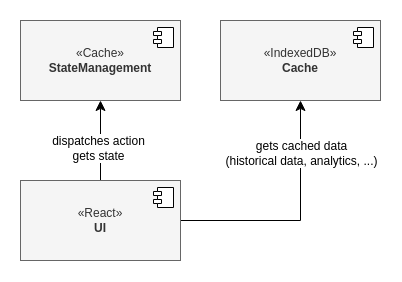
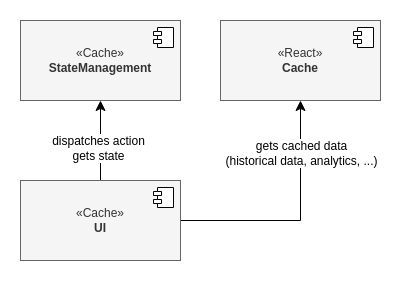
(301, 61) -> (301, 61)
(101, 221) -> (101, 221)
